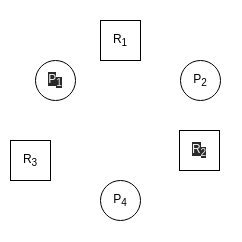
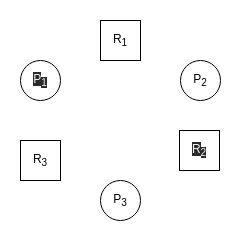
(56, 81) -> (41, 81)
(31, 161) -> (41, 161)
(121, 201) -> (121, 201)
